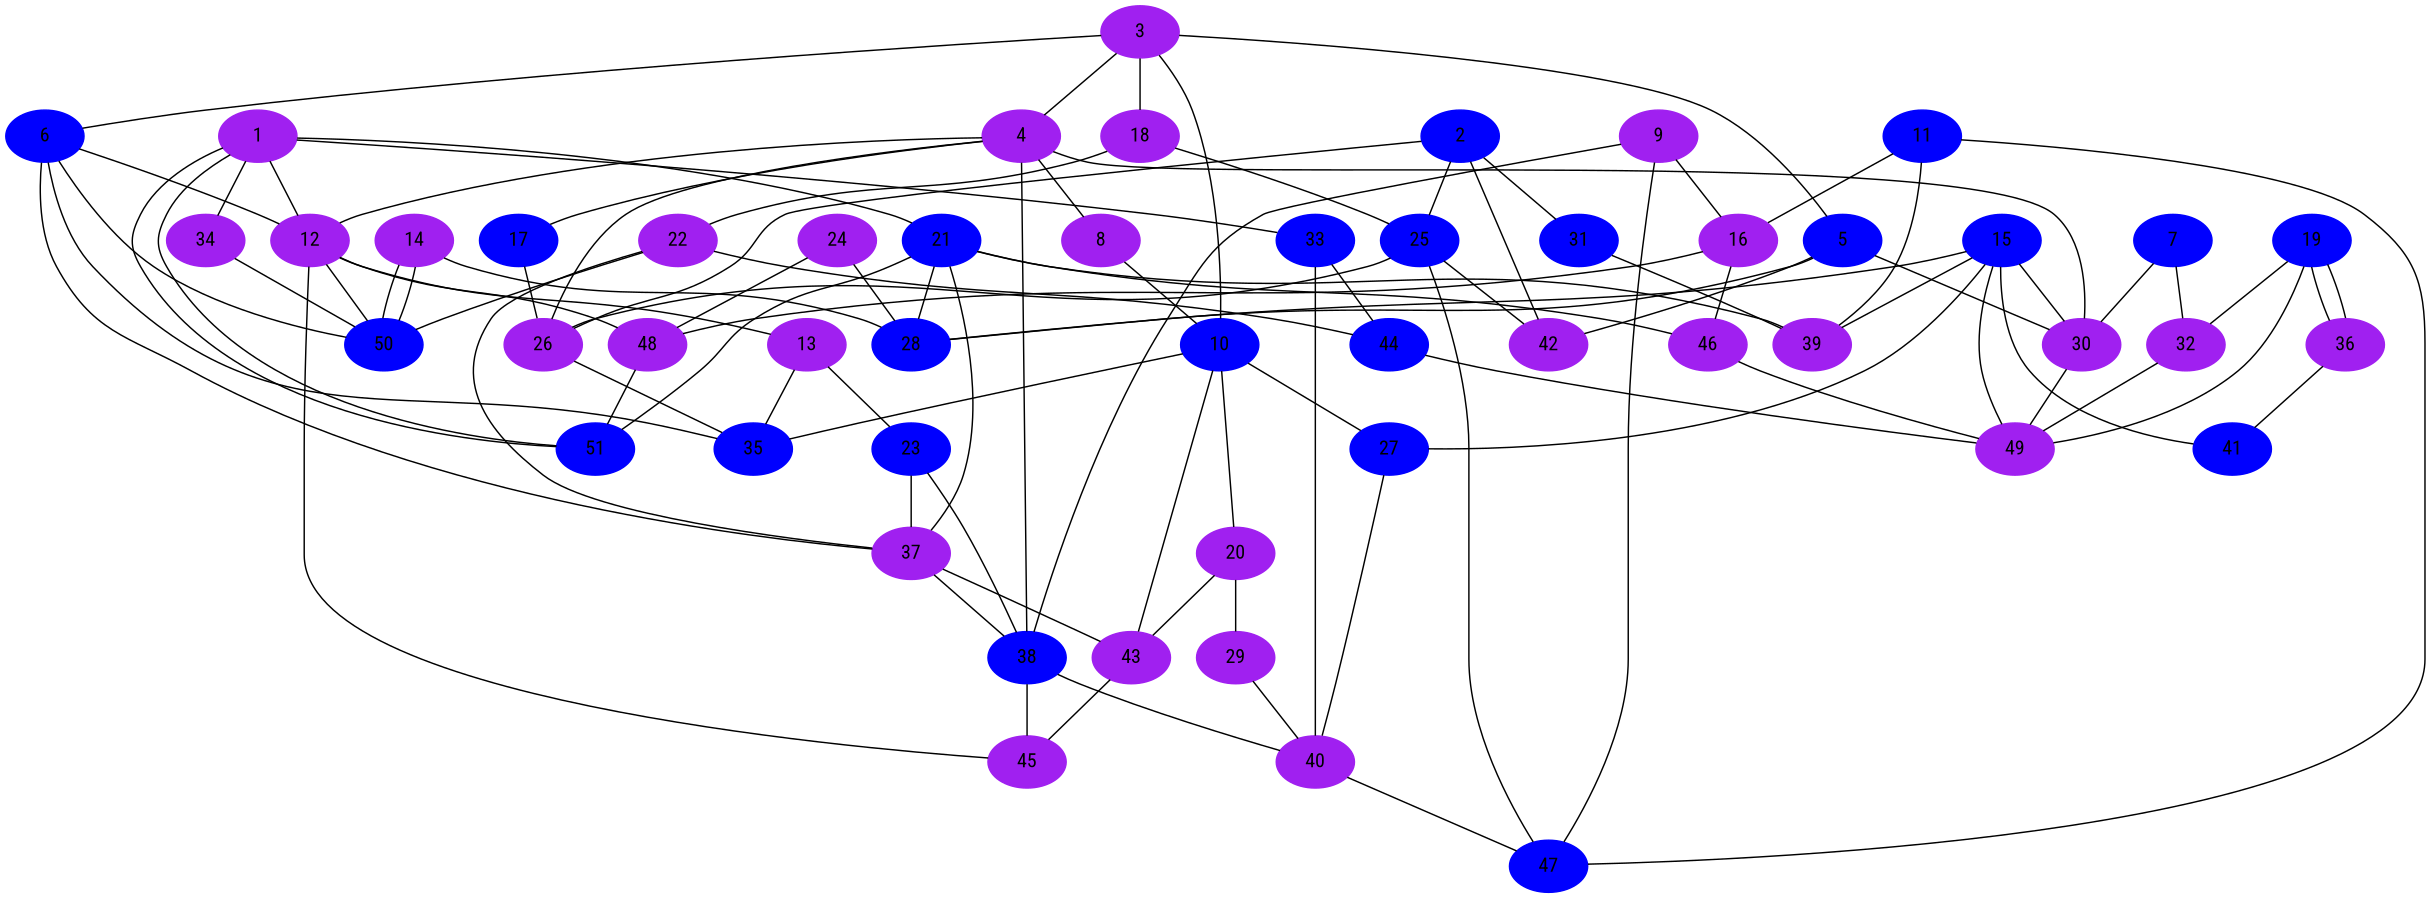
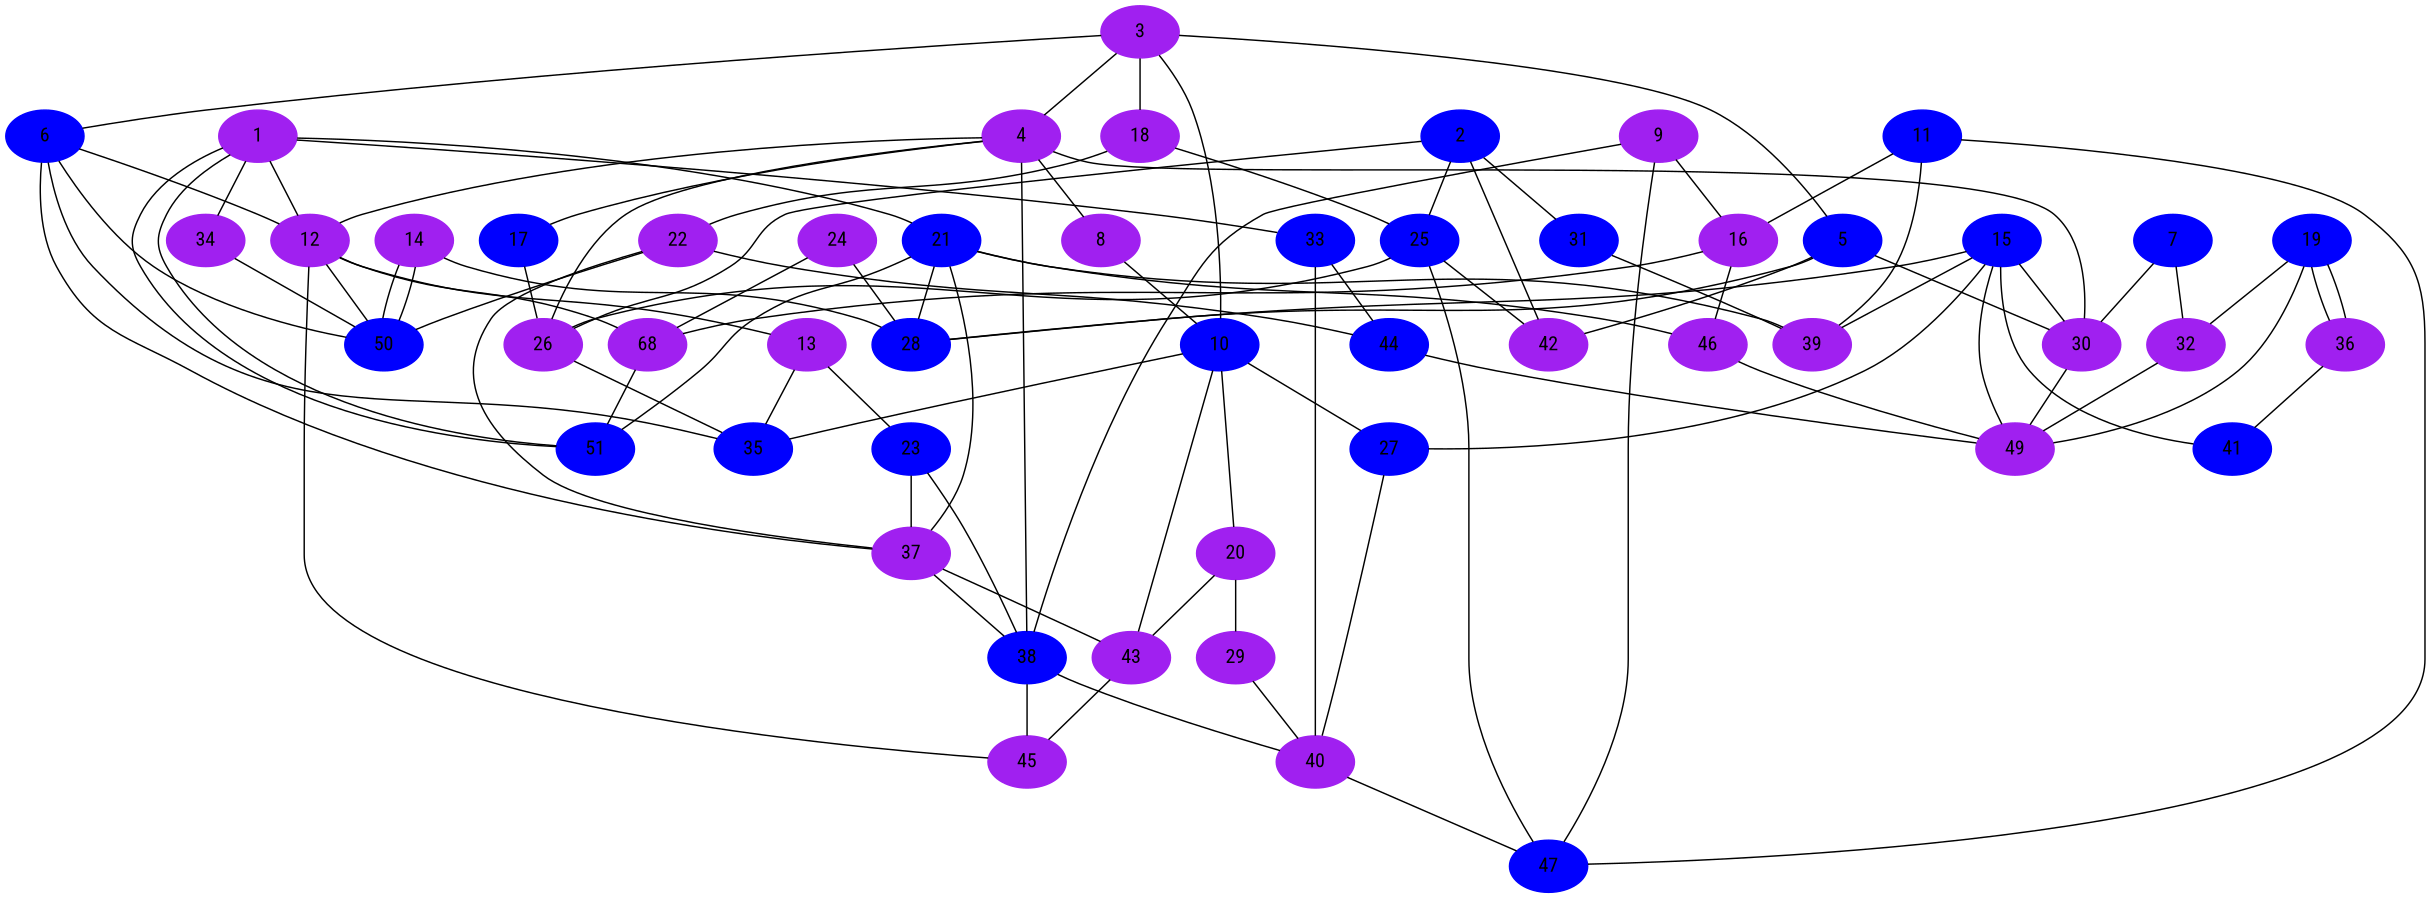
(648, 345) -> (648, 345)
